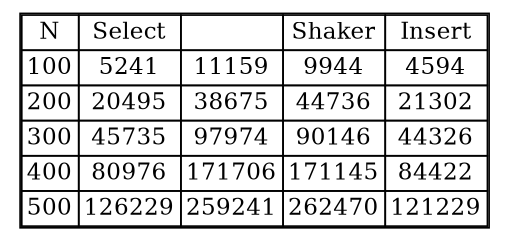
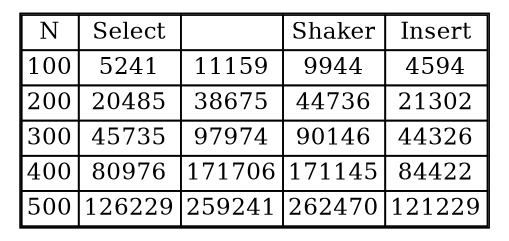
(130, 102) -> (130, 102)
